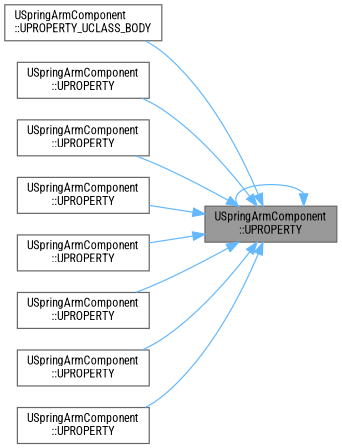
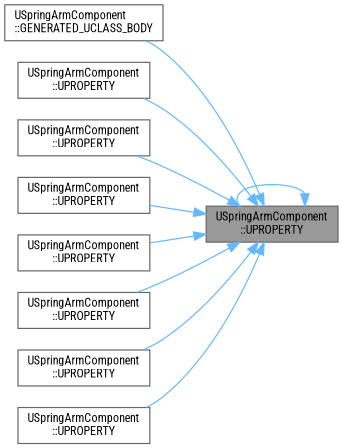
(83, 23) -> (84, 23)
